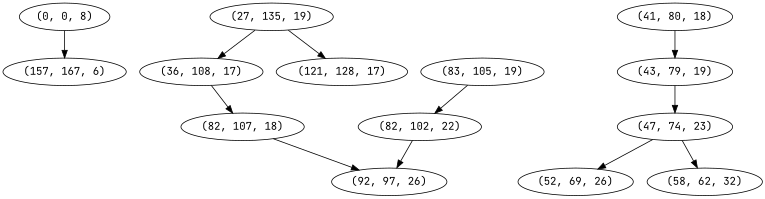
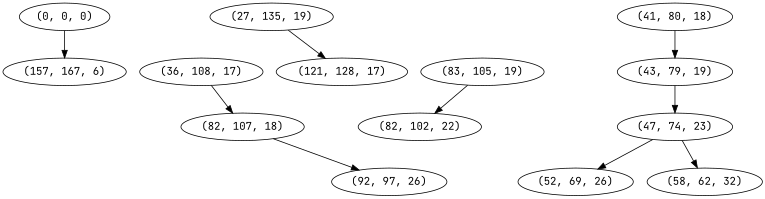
(65, 17) -> (65, 17)
(240, 42) -> none
(407, 151) -> none
